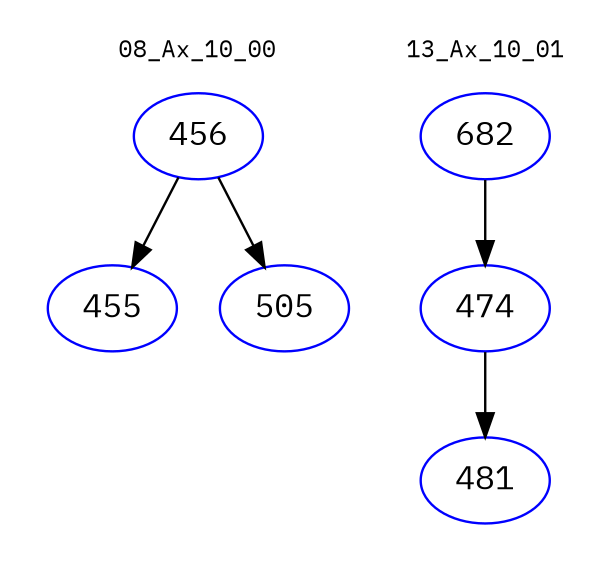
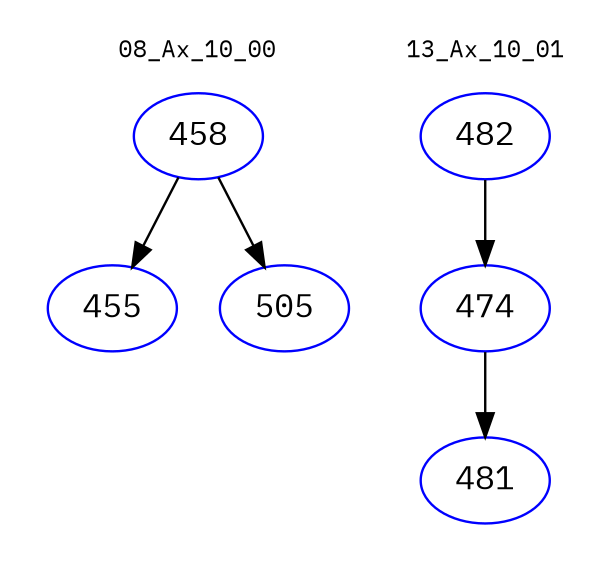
(198, 136) -> (198, 136)
(485, 136) -> (485, 136)
